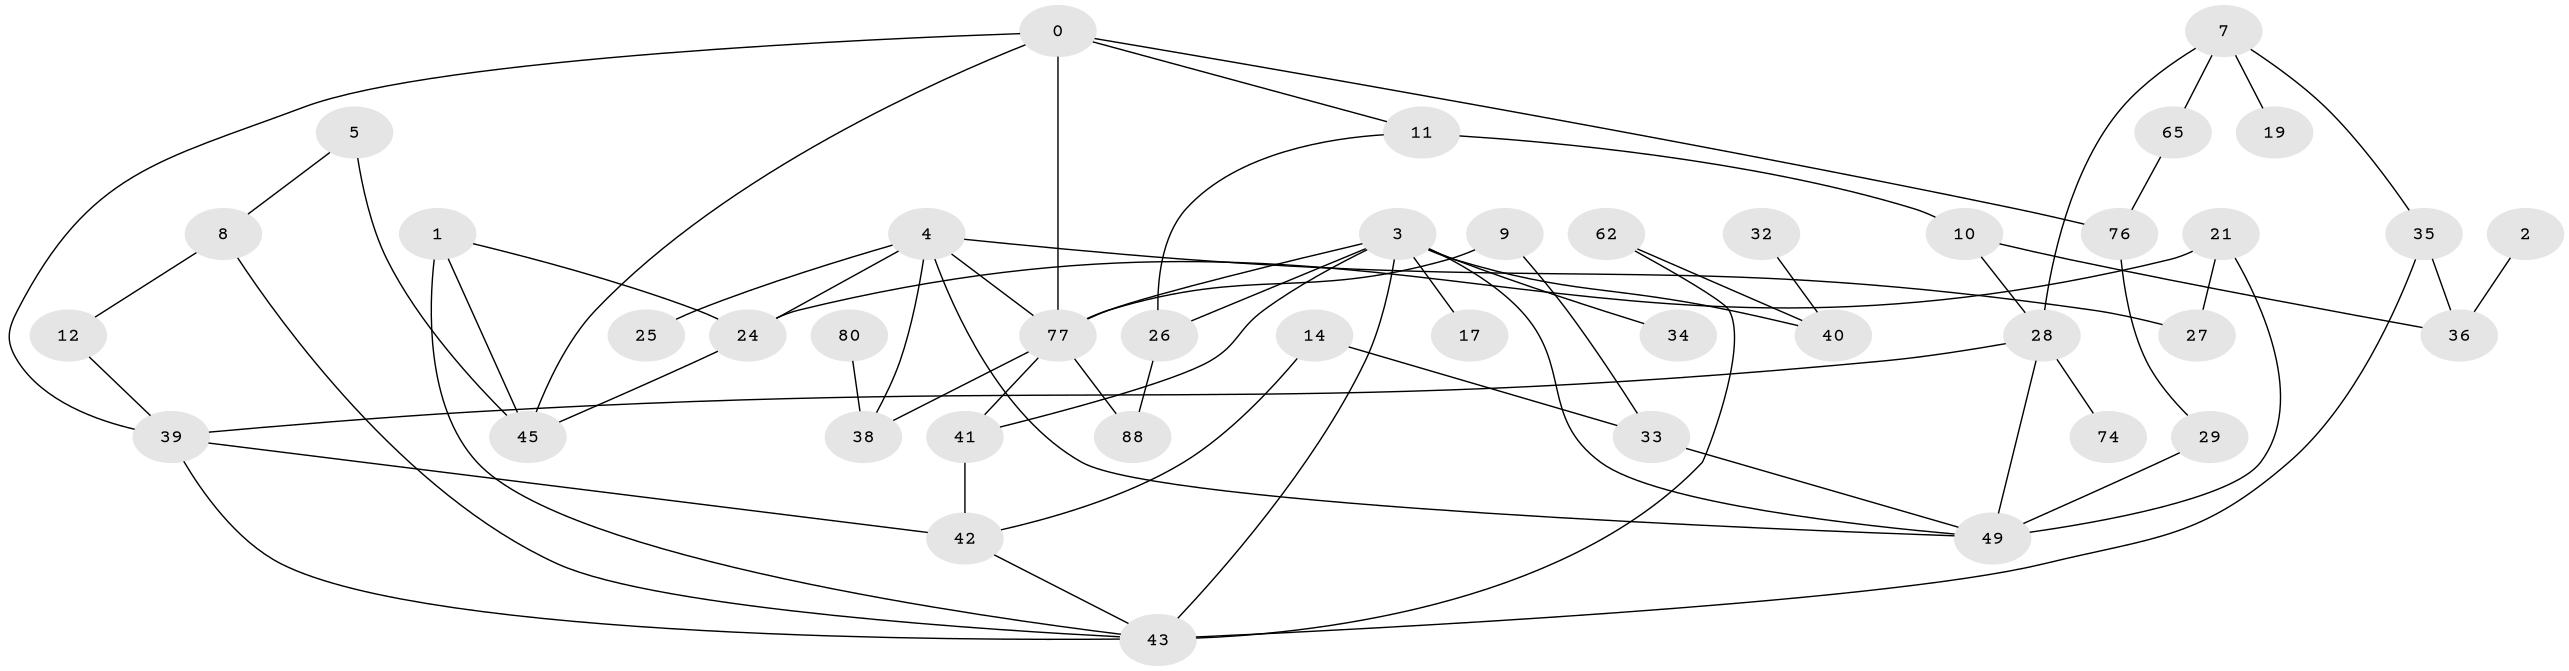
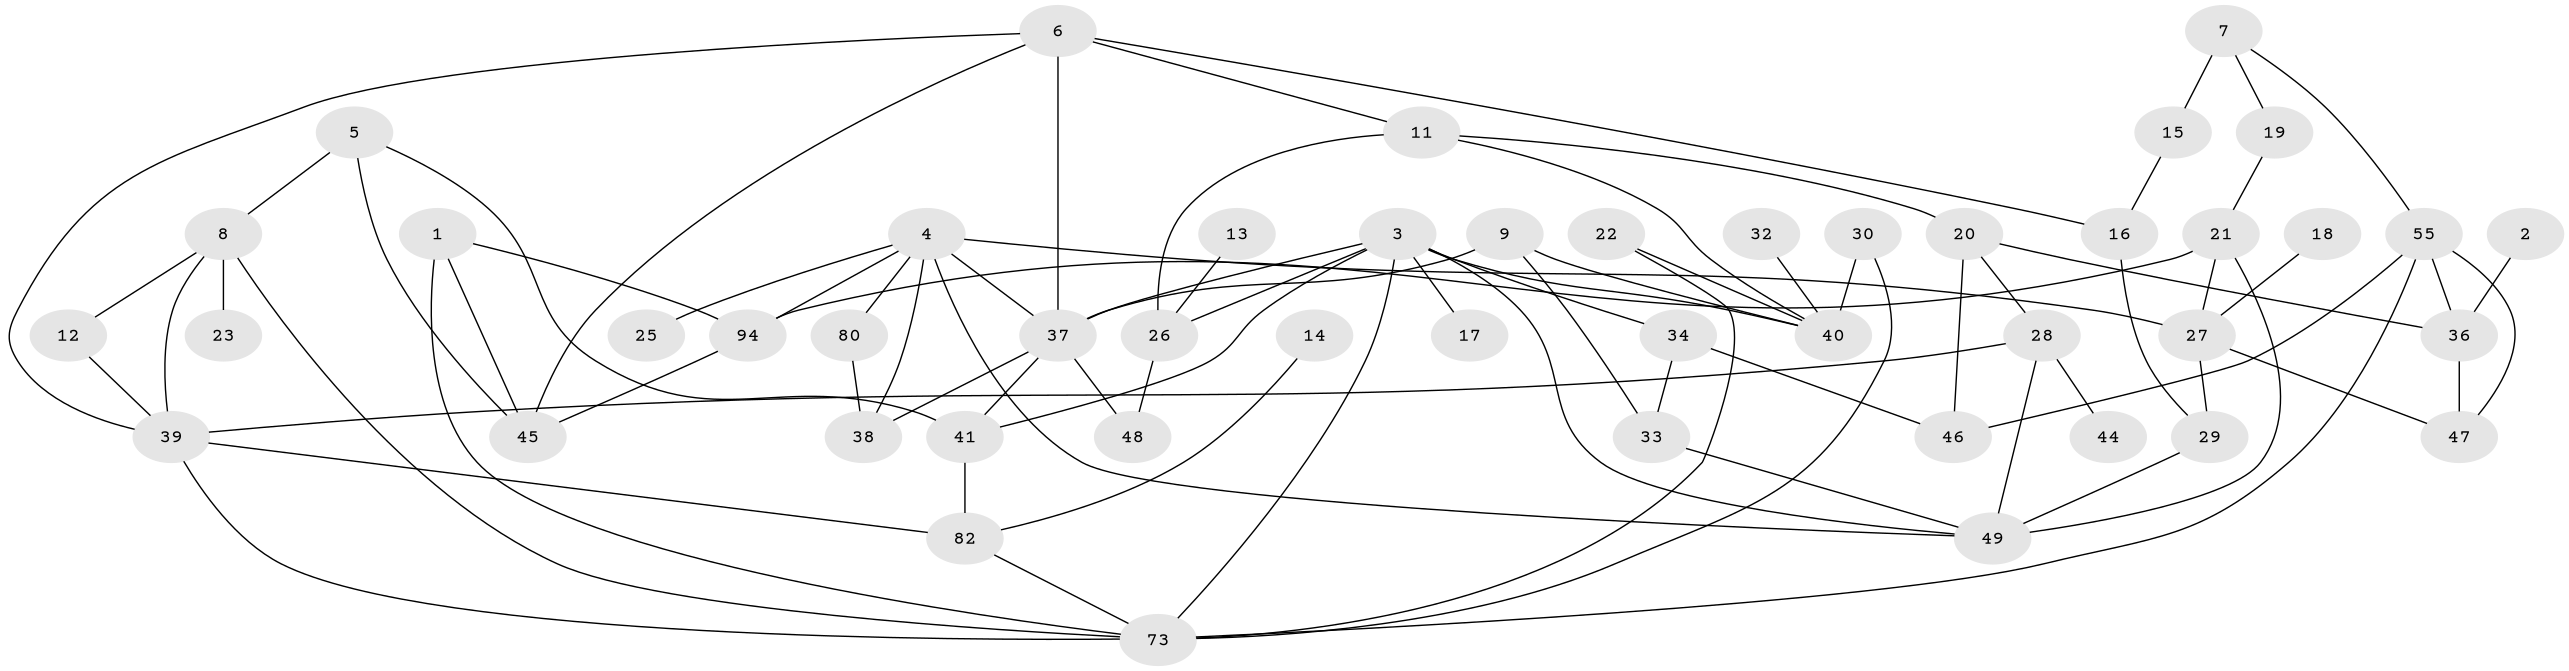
(1058, 31) -> (1058, 31)
(2173, 133) -> (2173, 133)
(2088, 160) -> none
none -> (2248, 183)
none -> (1646, 202)
none -> (1237, 234)
(1606, 234) -> (1606, 234)
none -> (1863, 234)
(1964, 234) -> (1964, 234)
(2120, 234) -> (2120, 234)
none -> (2323, 234)
(2424, 234) -> (2424, 234)
none -> (888, 285)
none -> (1652, 288)
none -> (168, 329)
none -> (223, 336)
(748, 336) -> (748, 336)
(1058, 336) -> (1058, 336)
none -> (614, 370)
(1463, 380) -> (1664, 388)
none -> (2203, 386)
(1133, 437) -> (1133, 437)
none -> (1953, 437)
(2108, 437) -> (2108, 437)
none -> (2459, 437)
(965, 539) -> (965, 539)
(1158, 640) -> (1158, 640)
